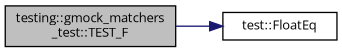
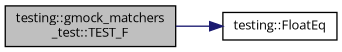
(280, 26) -> (280, 26)
